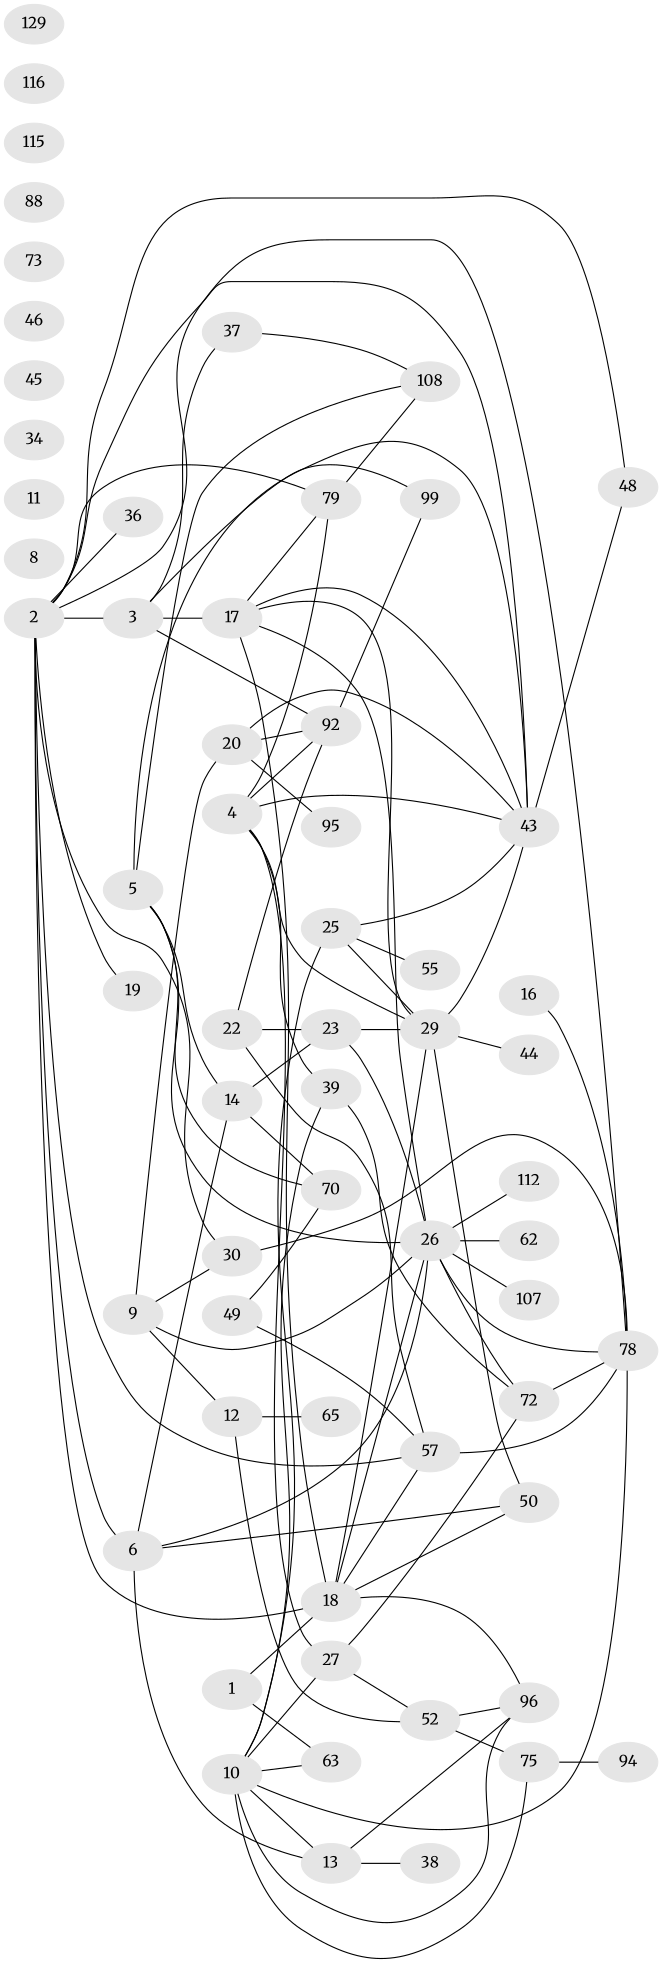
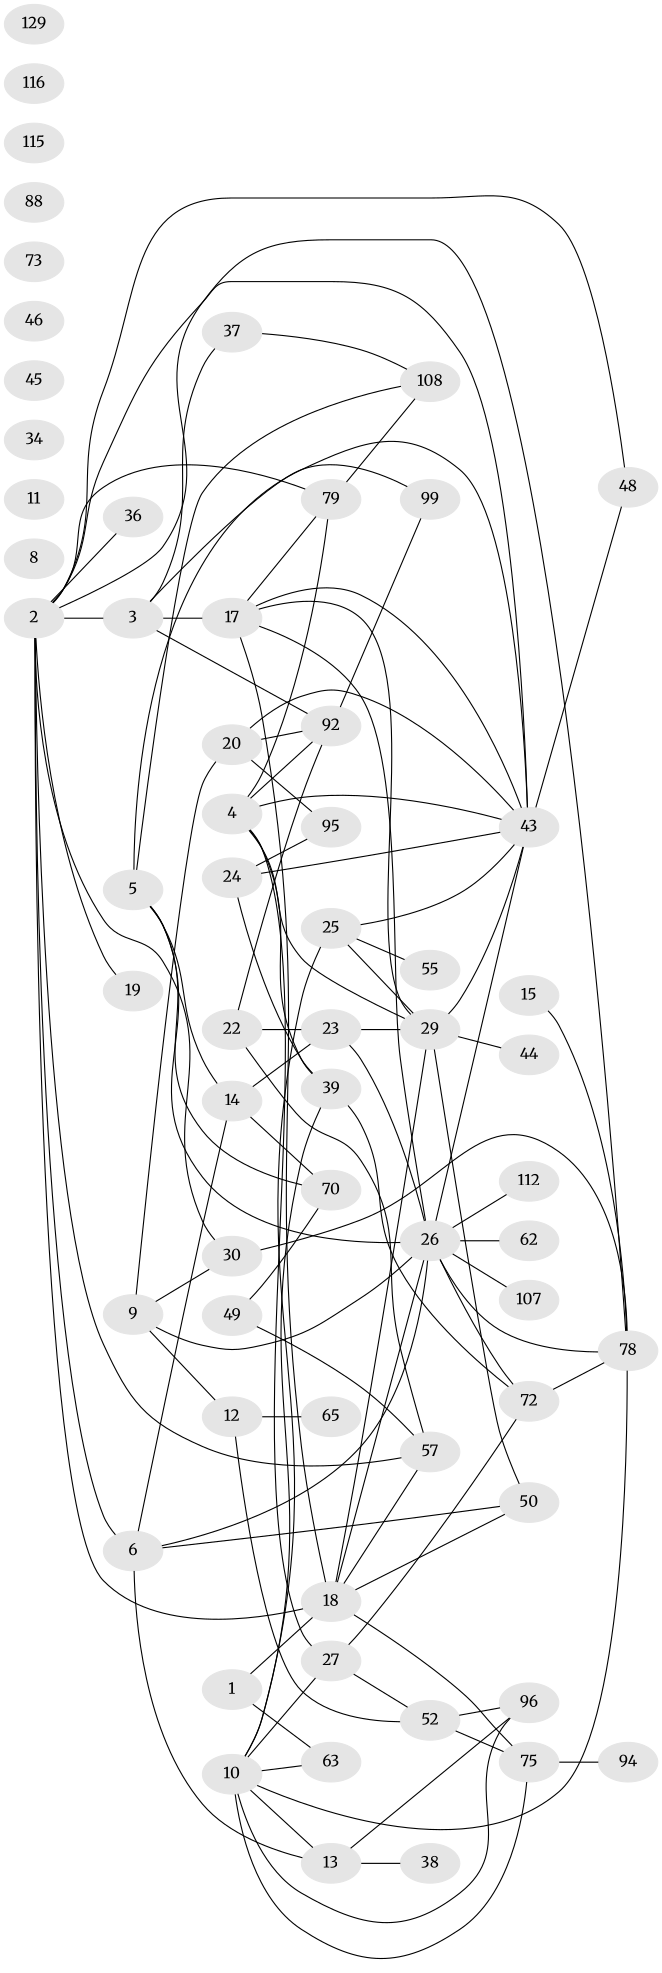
none -> (232, 878)
(529, 996) -> (529, 996)
none -> (480, 1034)
(551, 1435) -> none
(456, 1611) -> (439, 1674)
